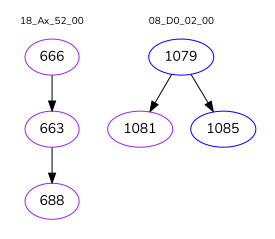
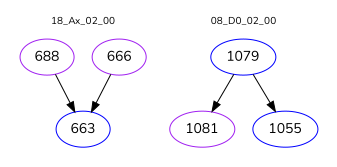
(52, 22) -> (83, 22)
(52, 129) -> (83, 129)
(223, 129) -> (285, 129)
(52, 160) -> (63, 89)
